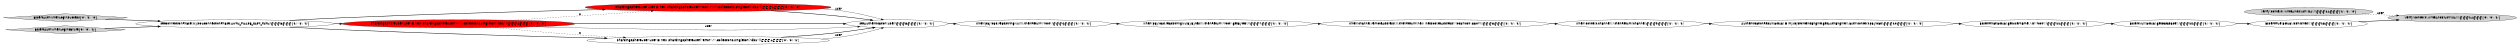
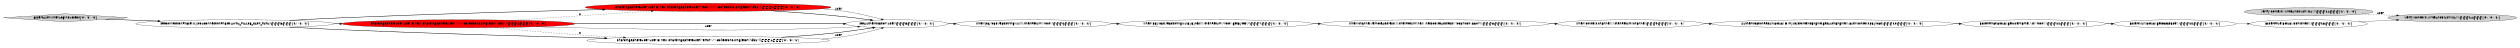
(2378, 21) -> (2378, 21)
(2242, 24) -> (2242, 24)
(65, 30) -> none
